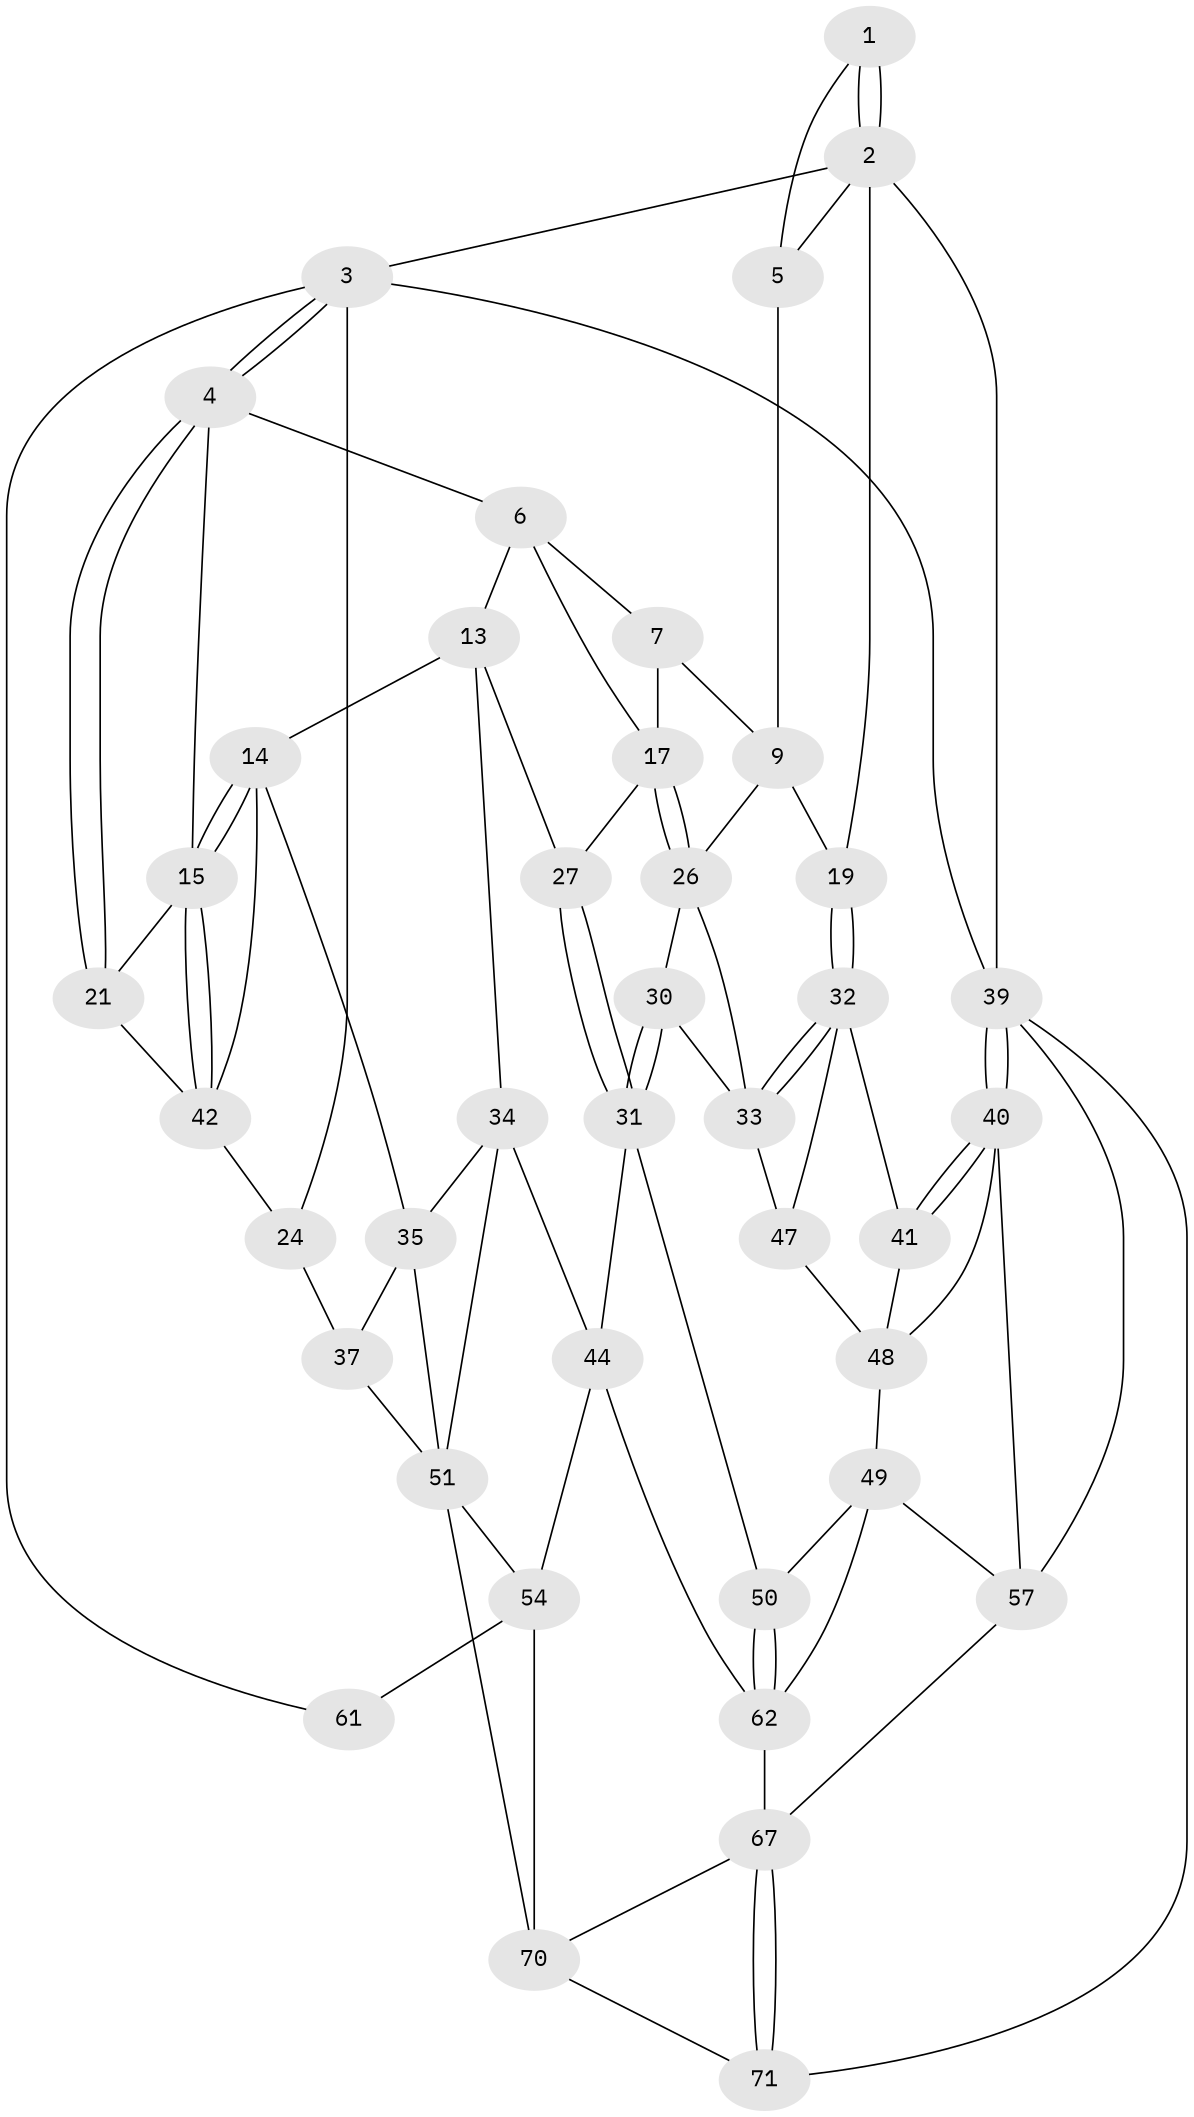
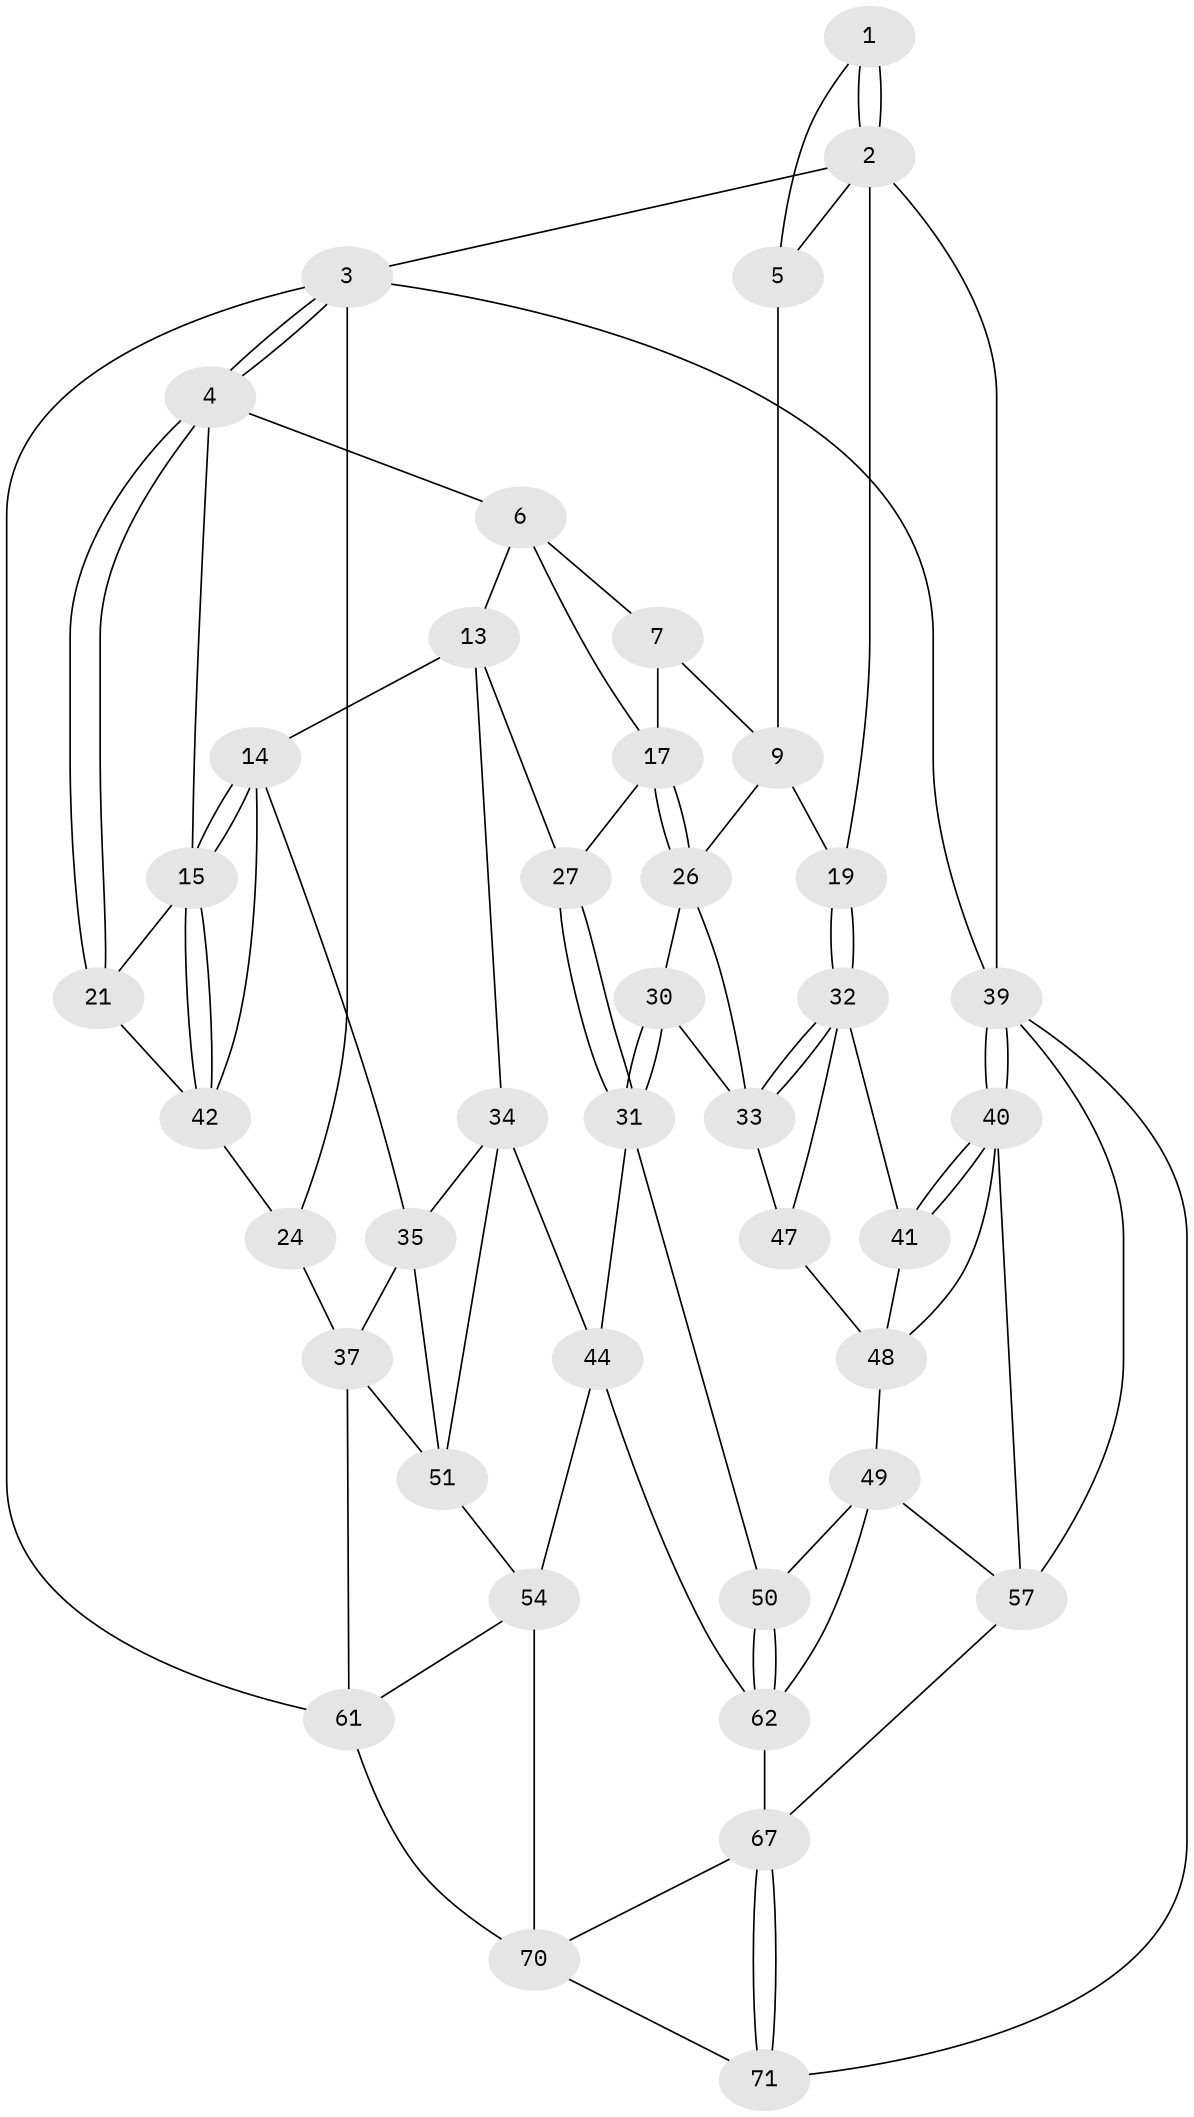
none -> (348, 1539)
(488, 1720) -> (411, 1859)
